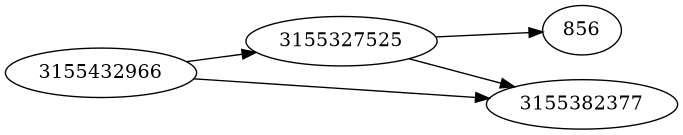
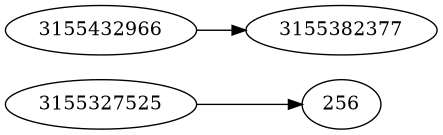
(582, 30) -> (342, 104)
(214, 58) -> none
(455, 71) -> none
